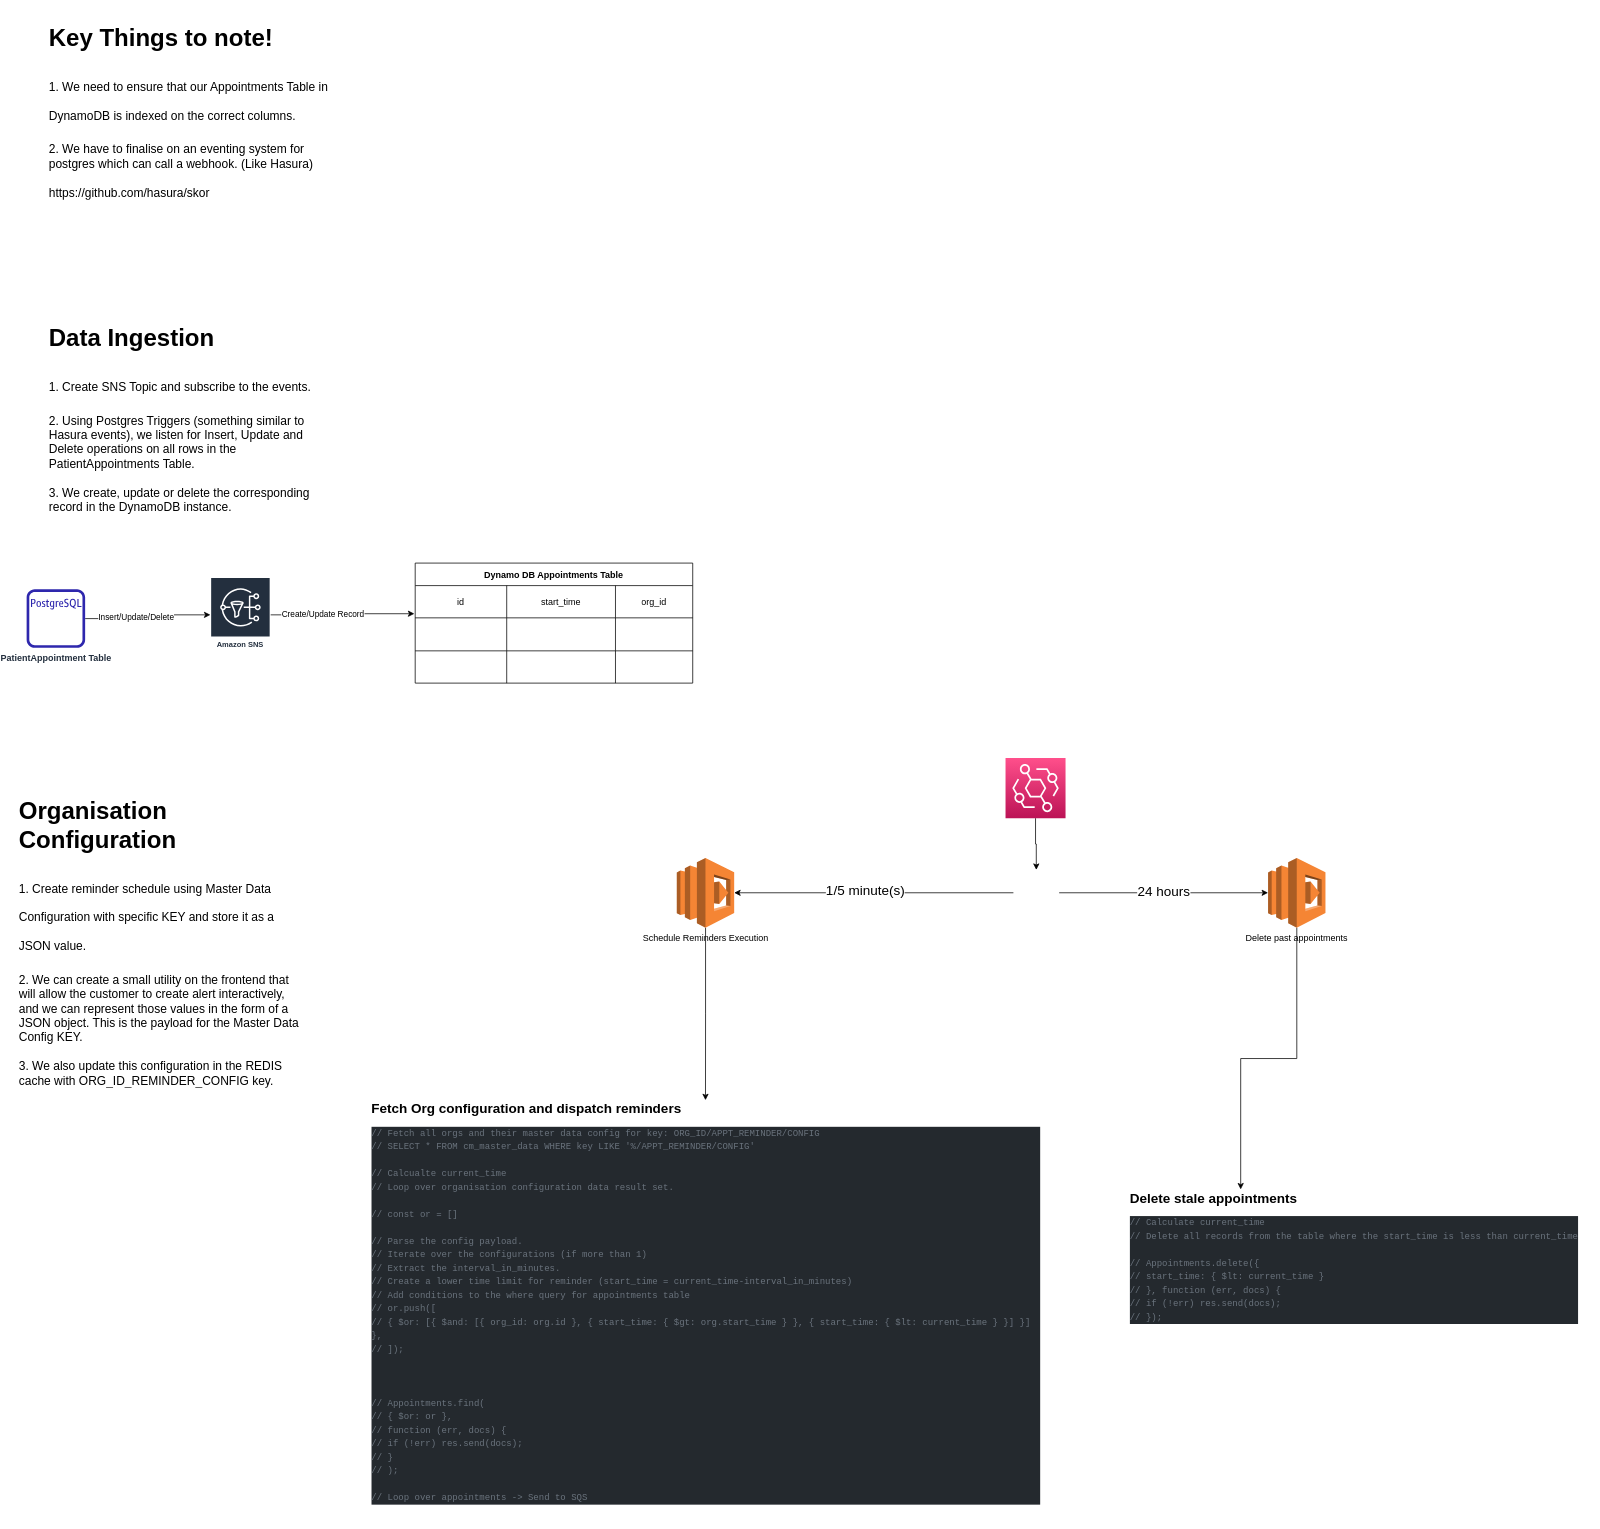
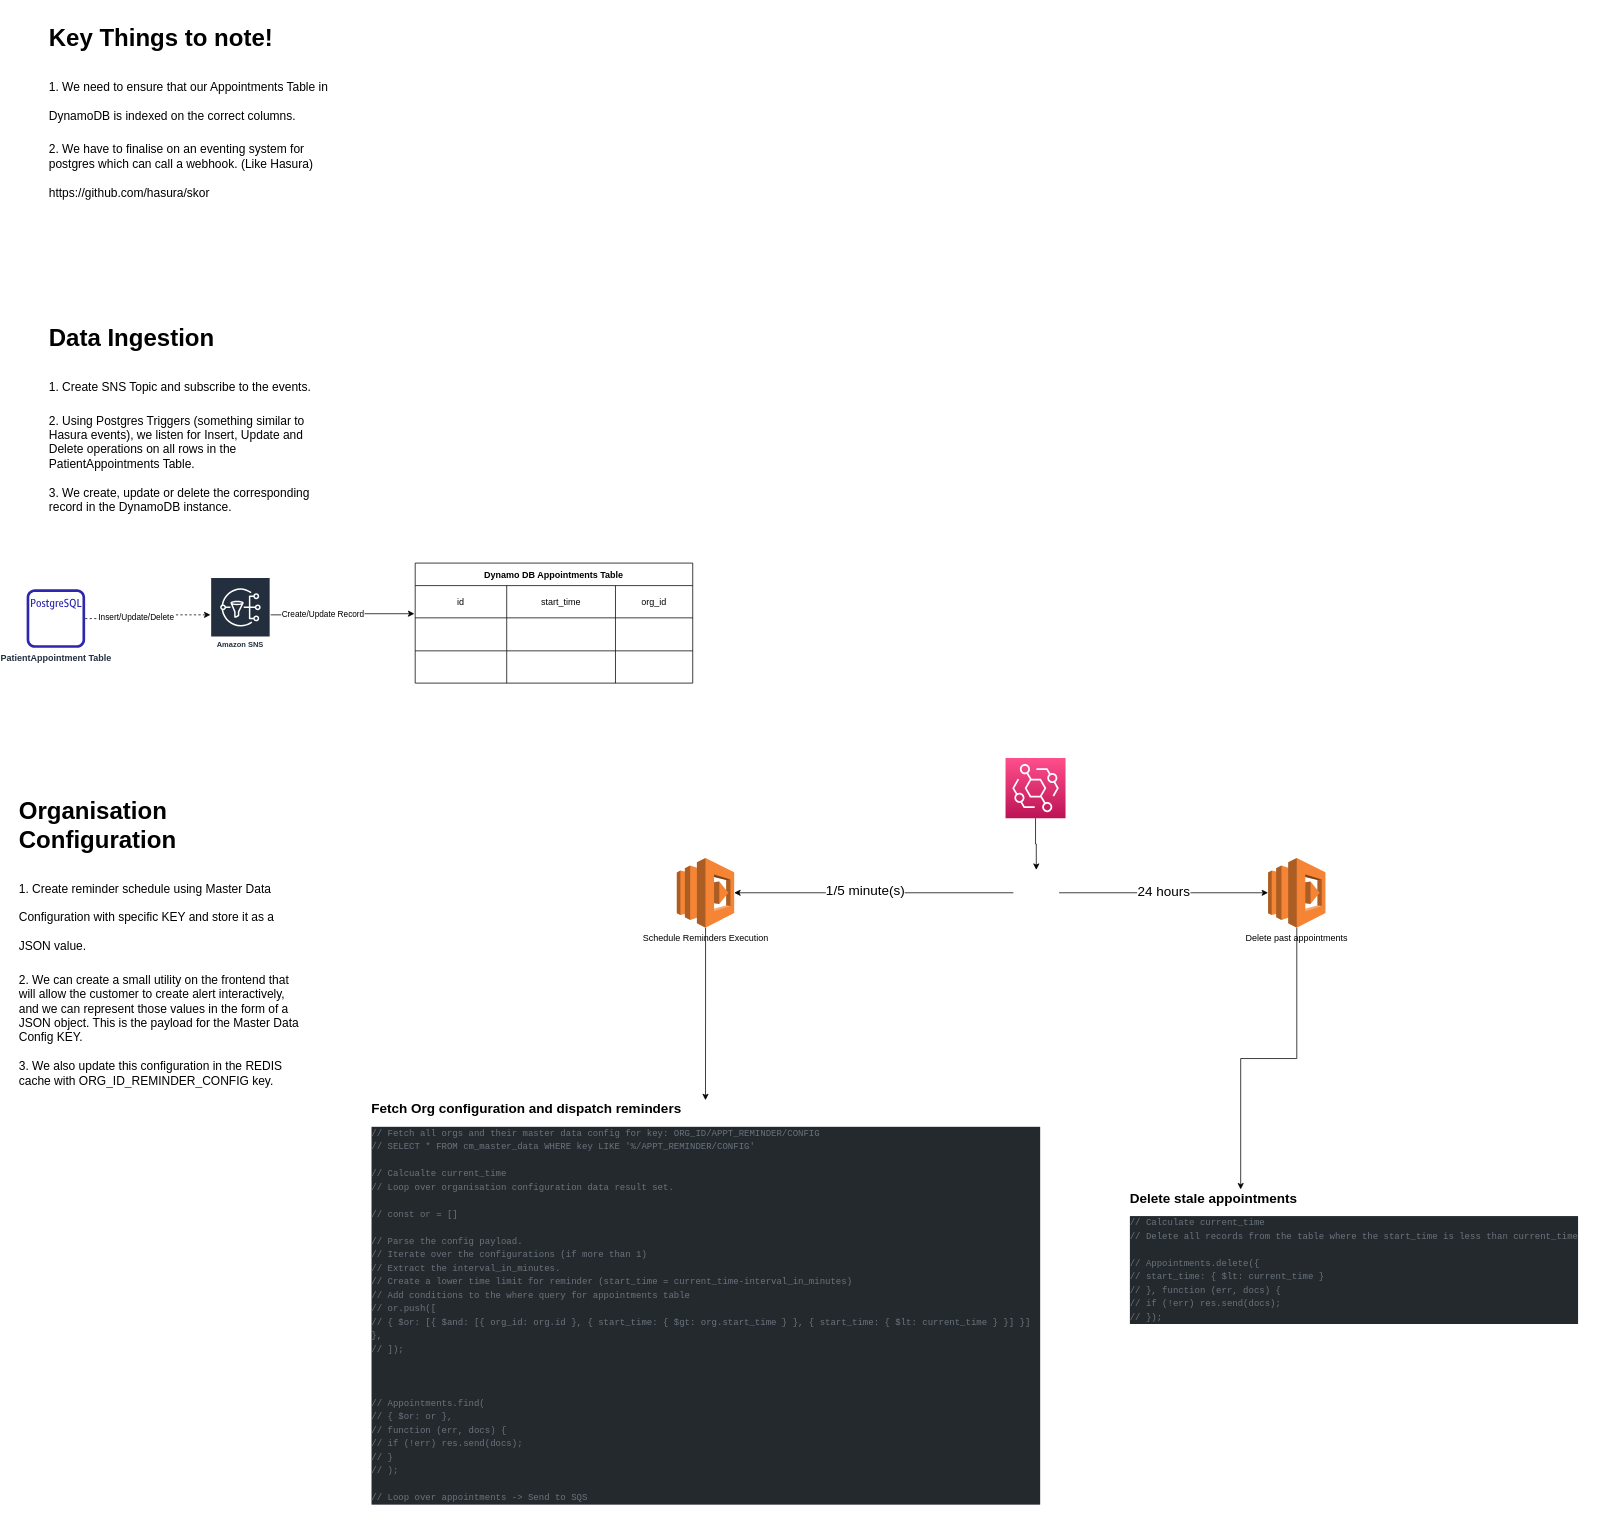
(187, 615) -> (187, 615)
